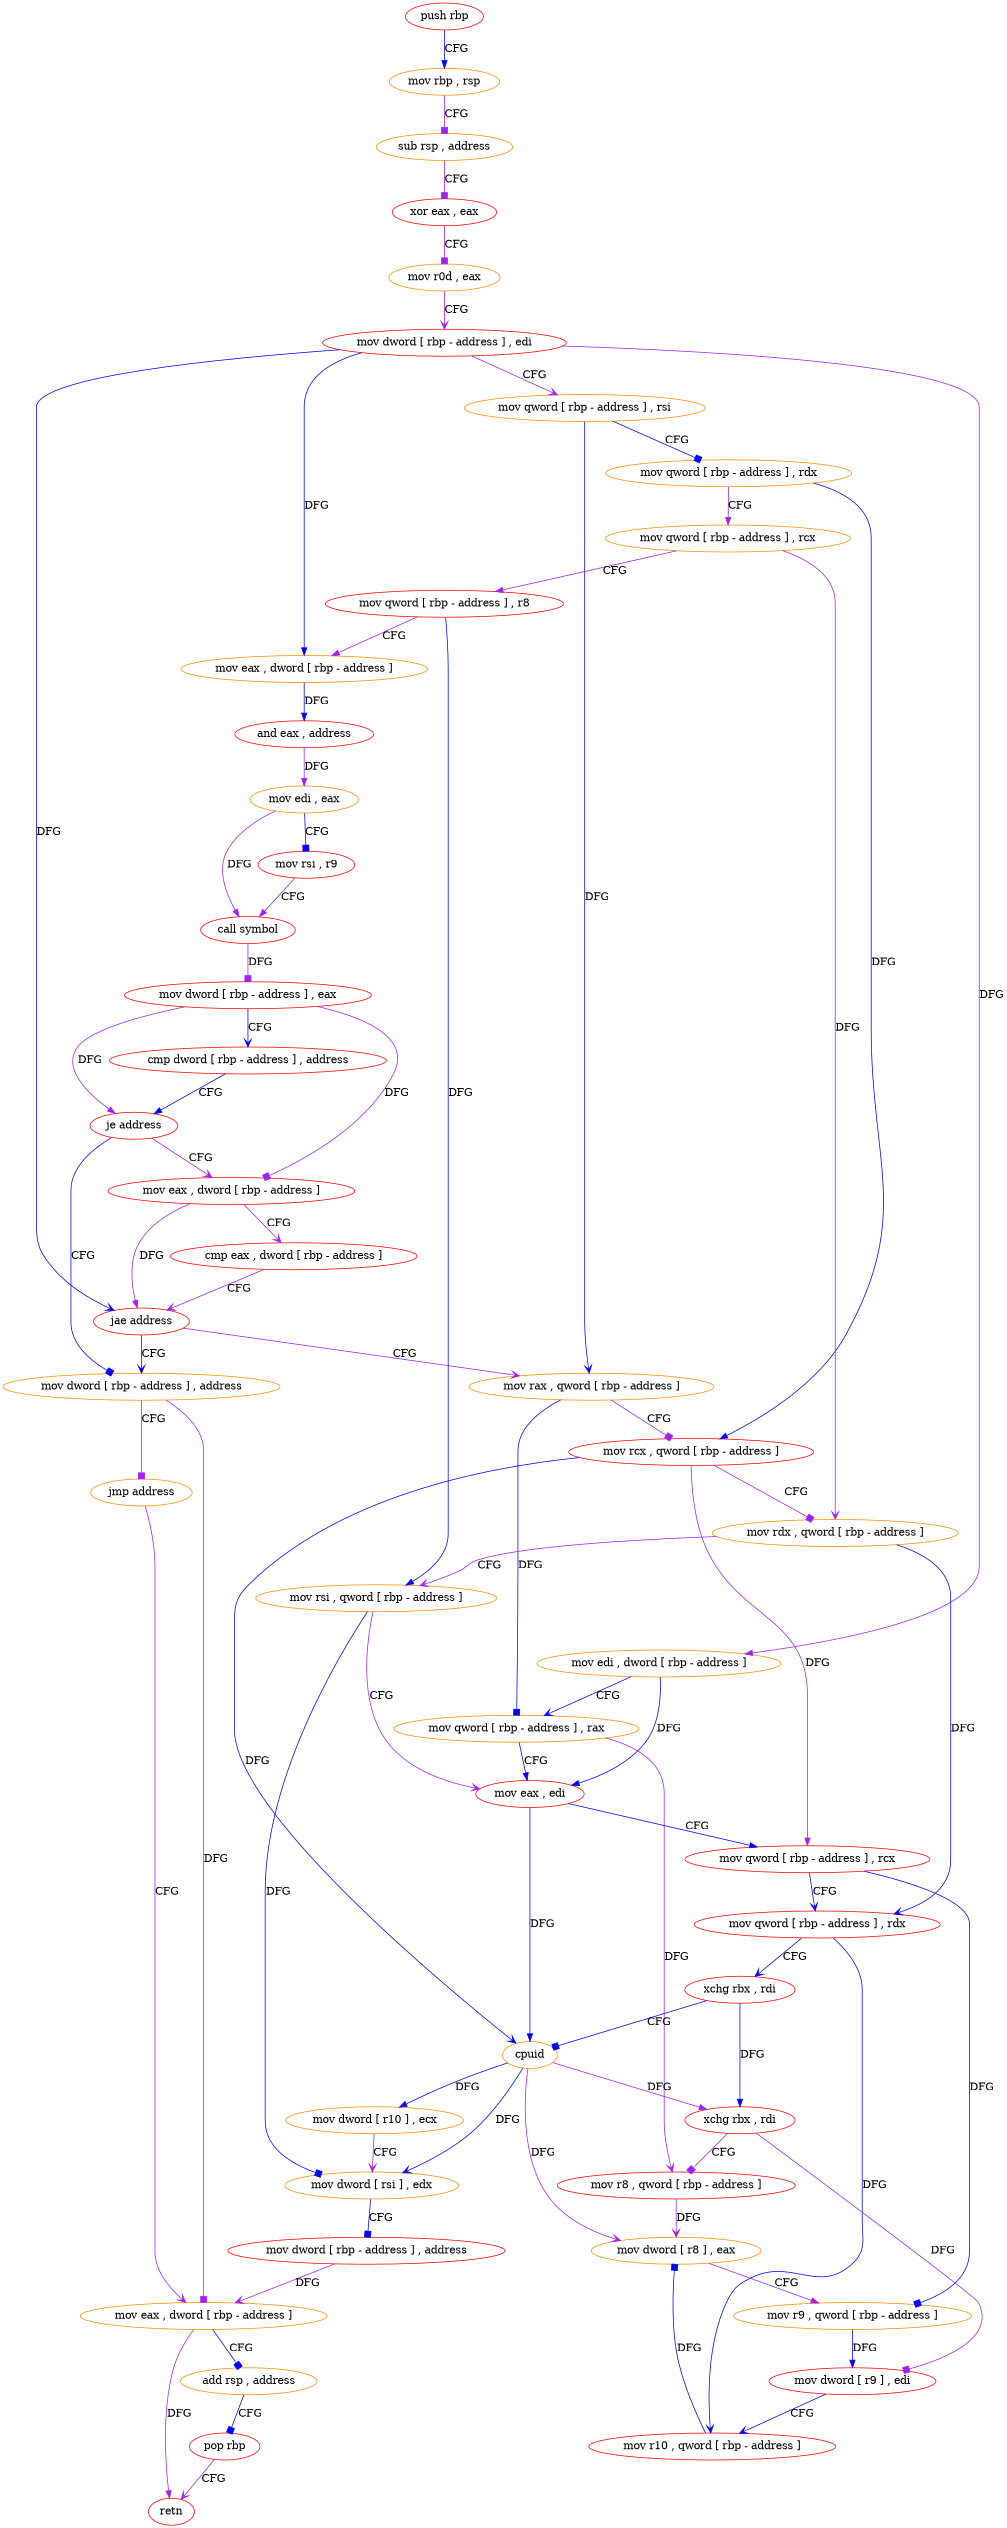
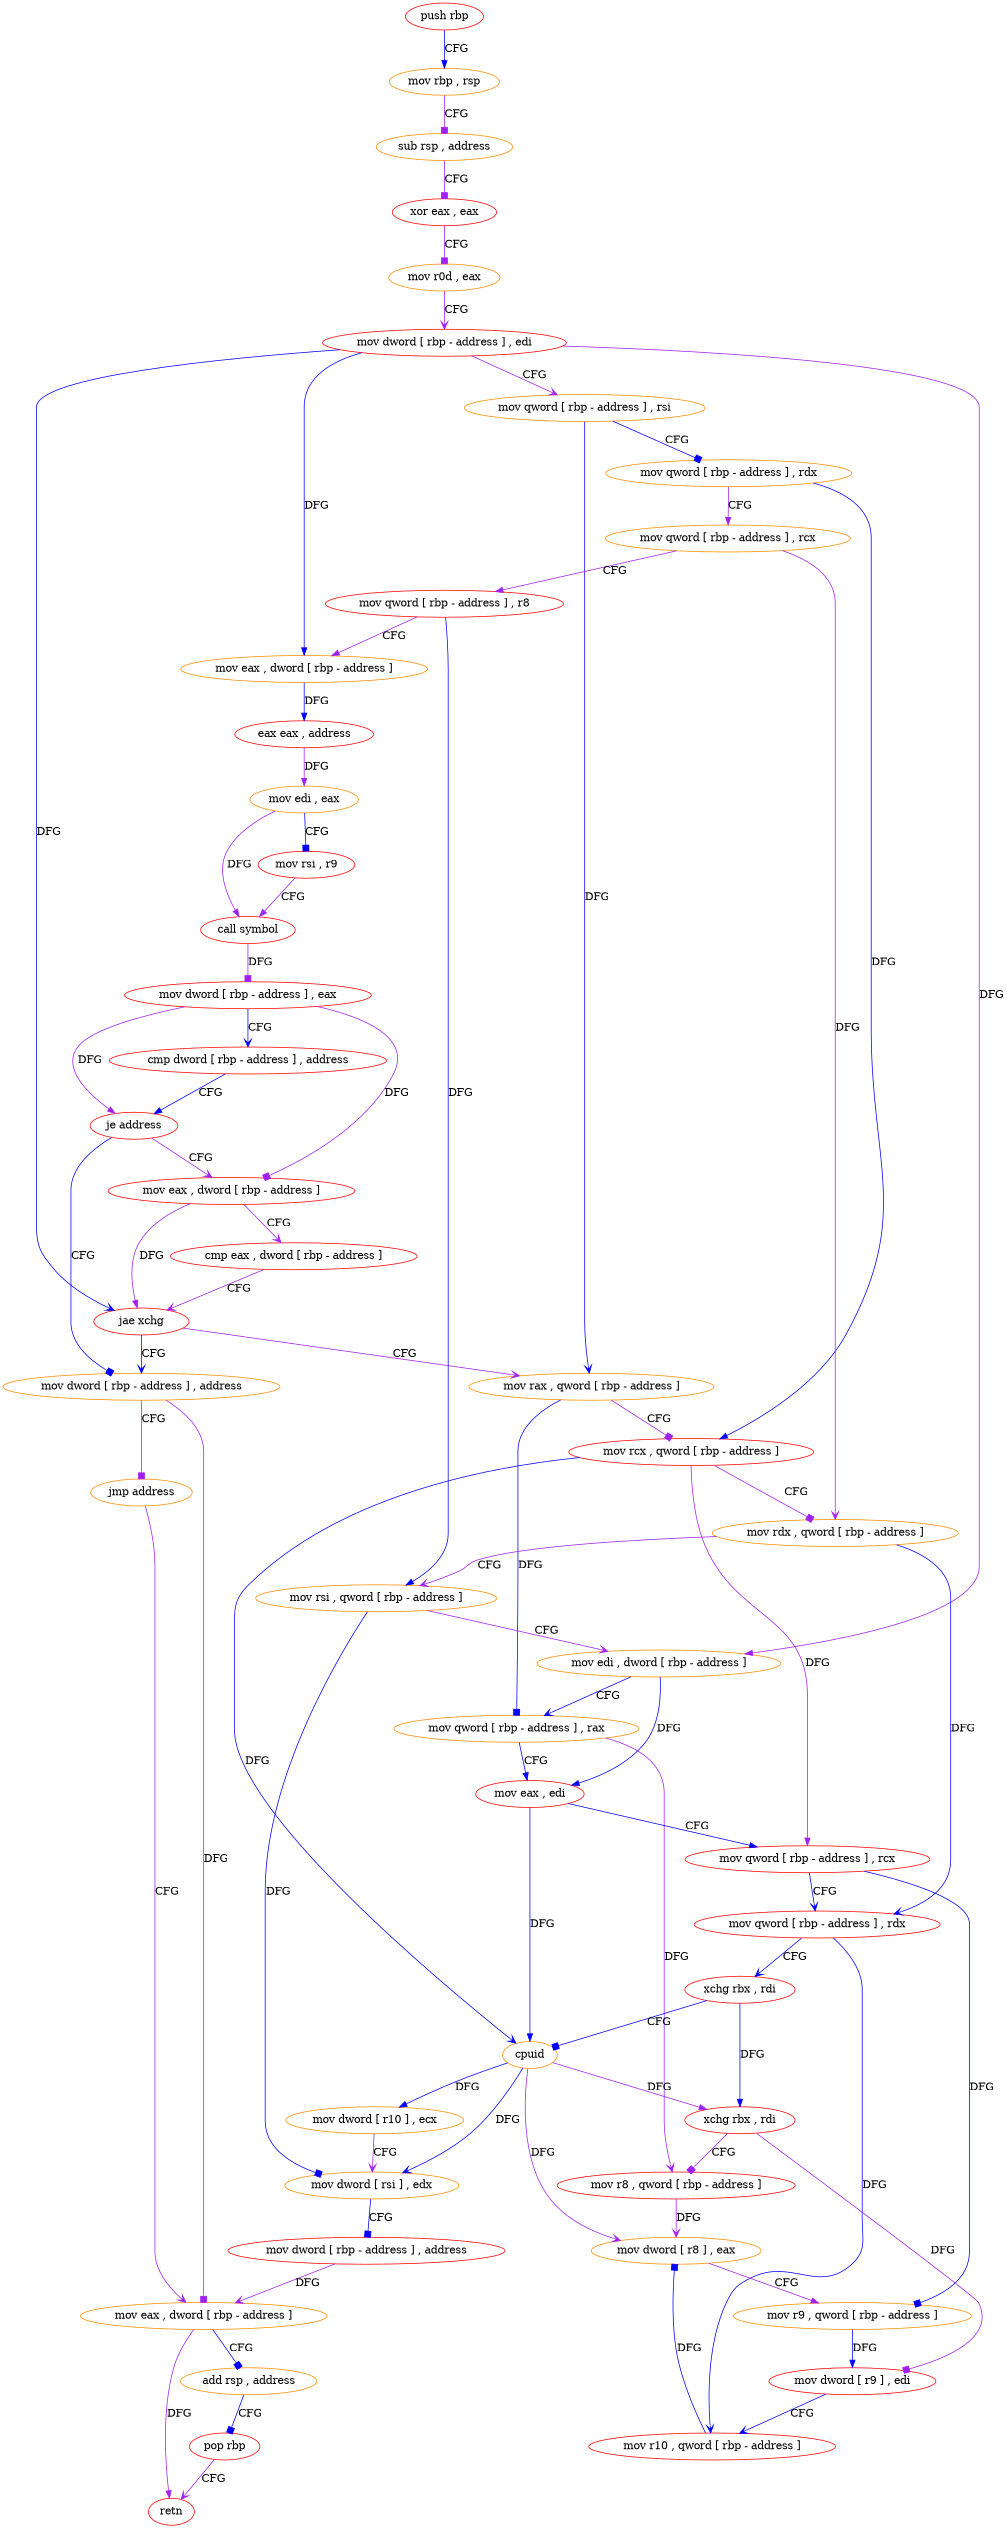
(304, 734) -> (304, 734)
(141, 1322) -> (141, 1322)
(378, 1726) -> (510, 1629)
